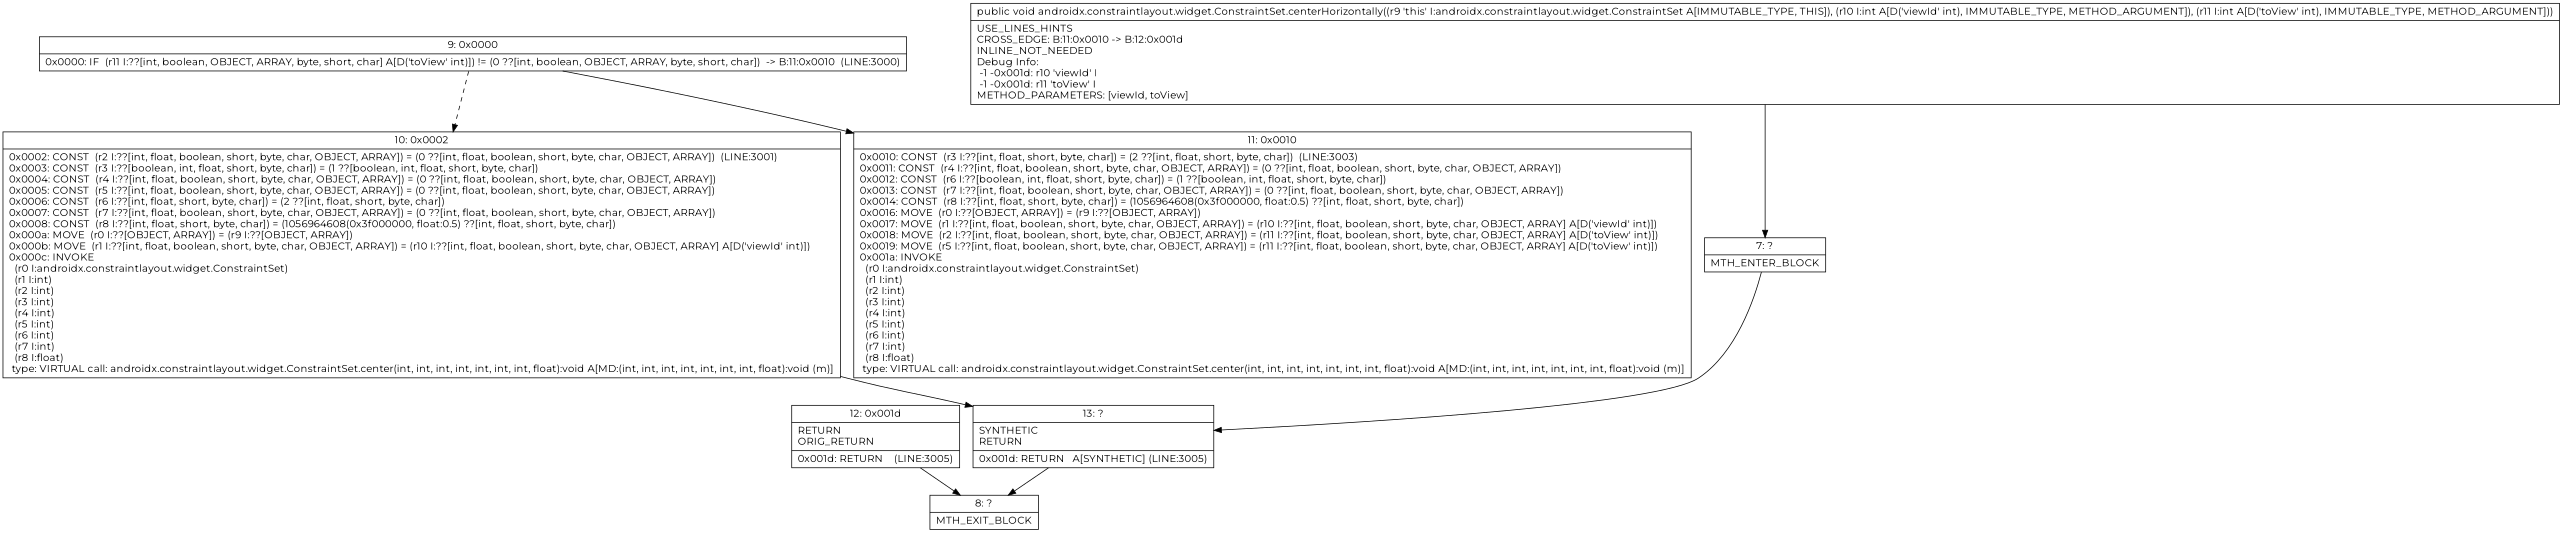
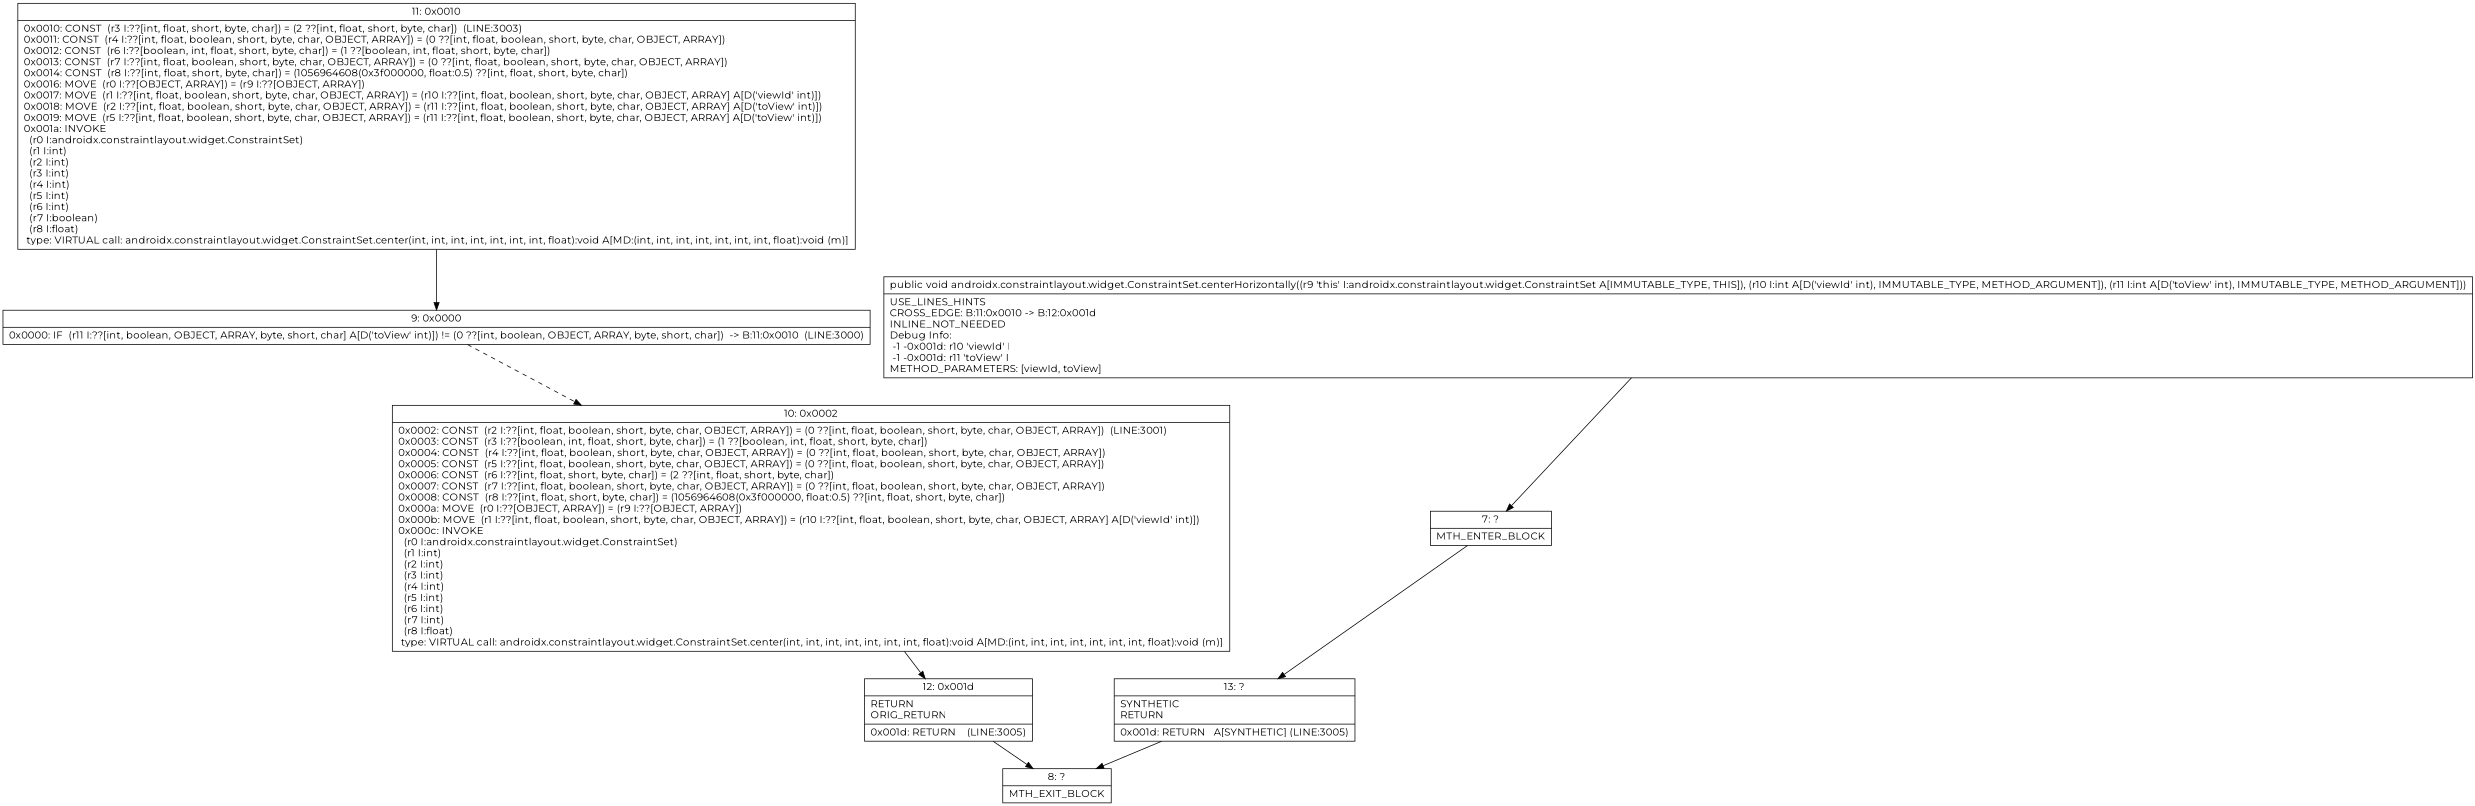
(705, 99) -> (437, 276)
(883, 347) -> (61, 218)
(903, 391) -> (913, 662)
